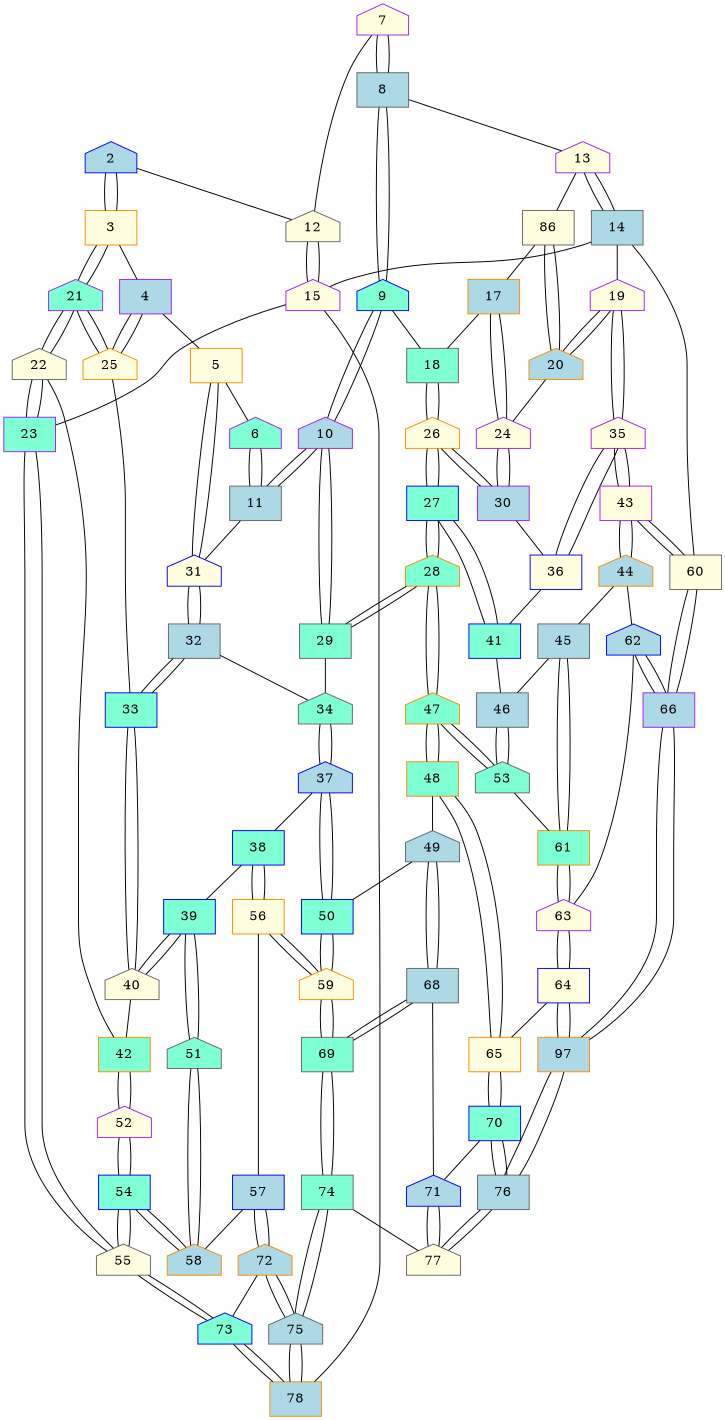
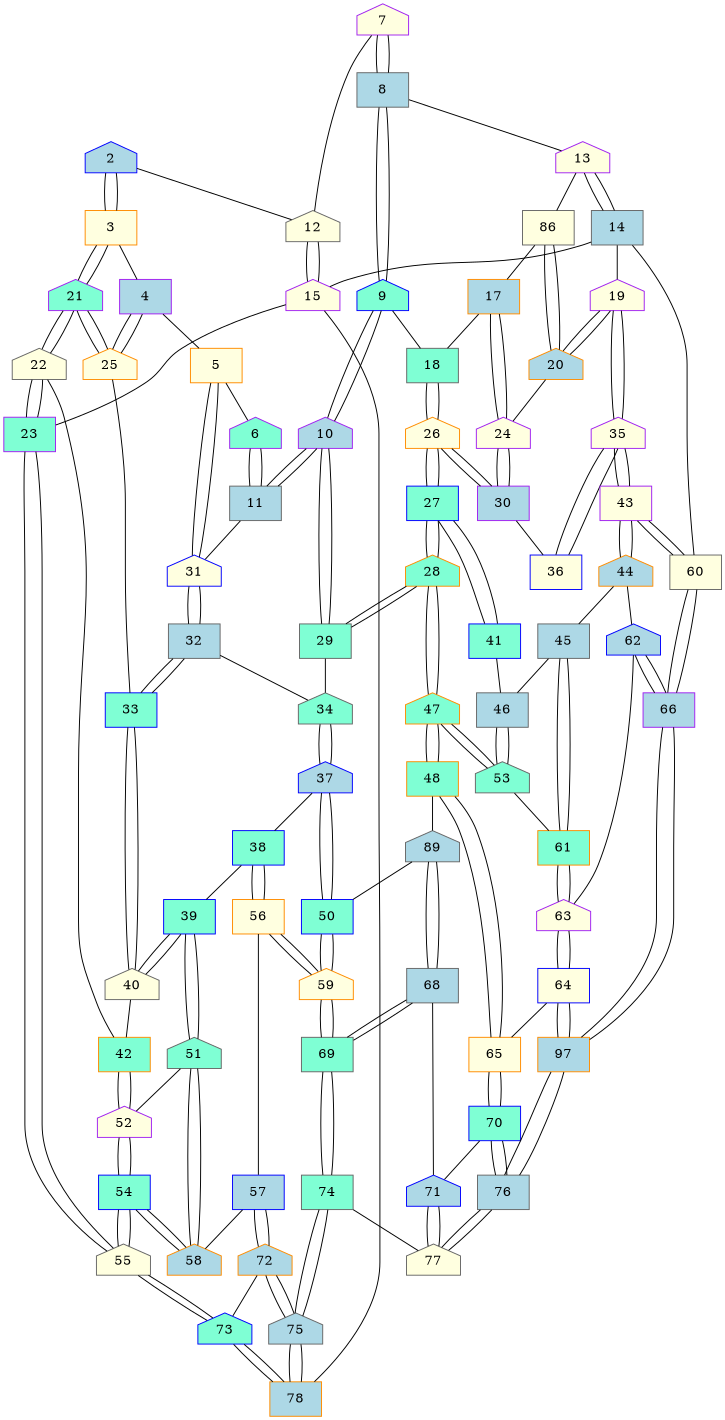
(525, 607) -> none
(433, 848) -> (433, 848)
none -> (158, 1090)
